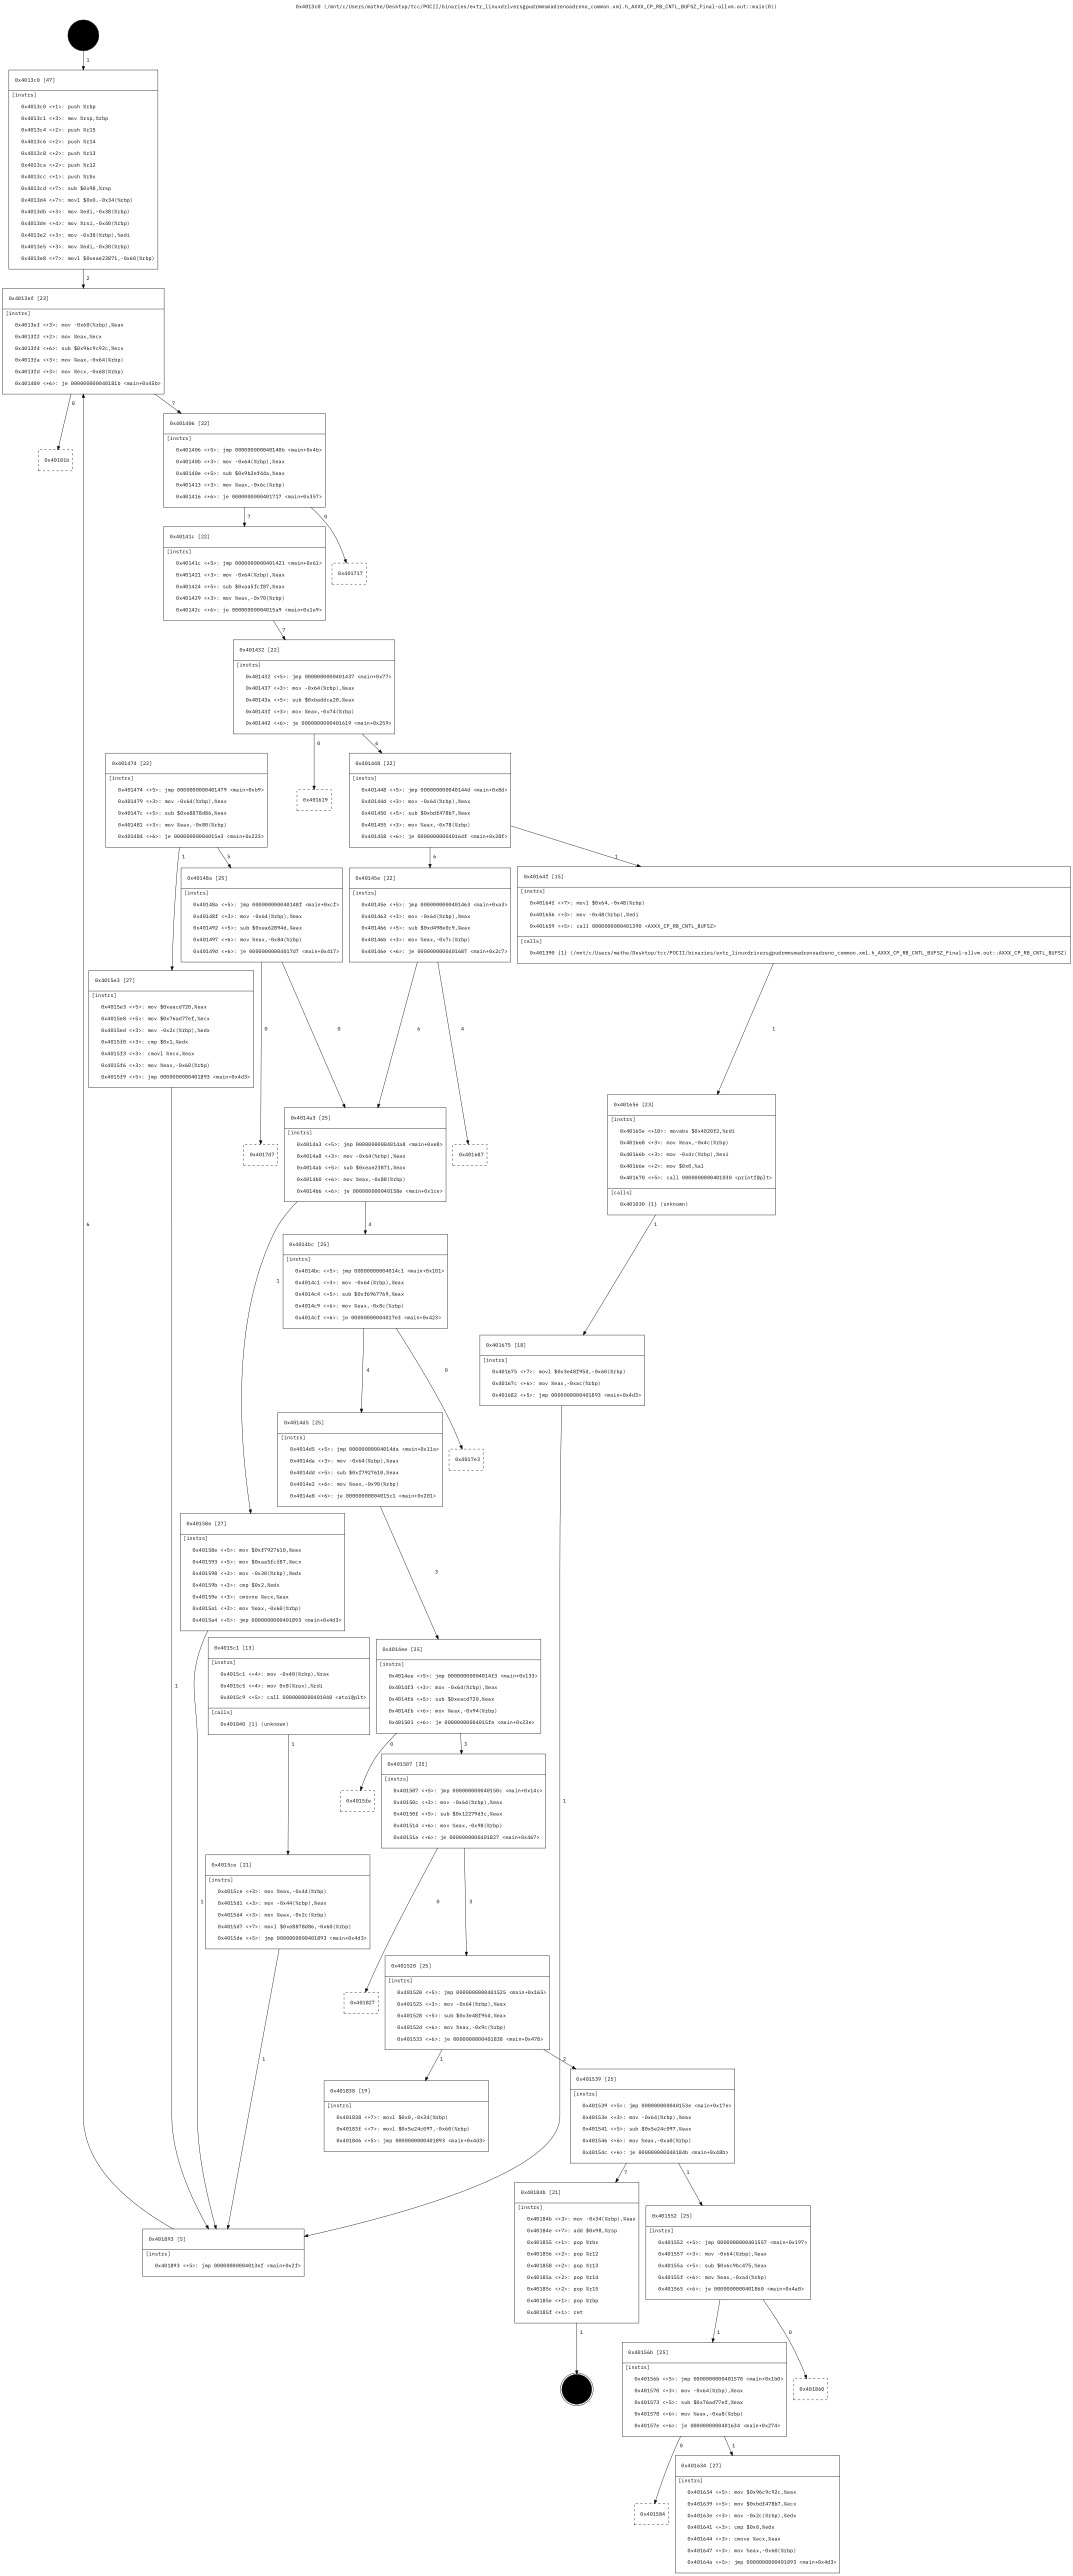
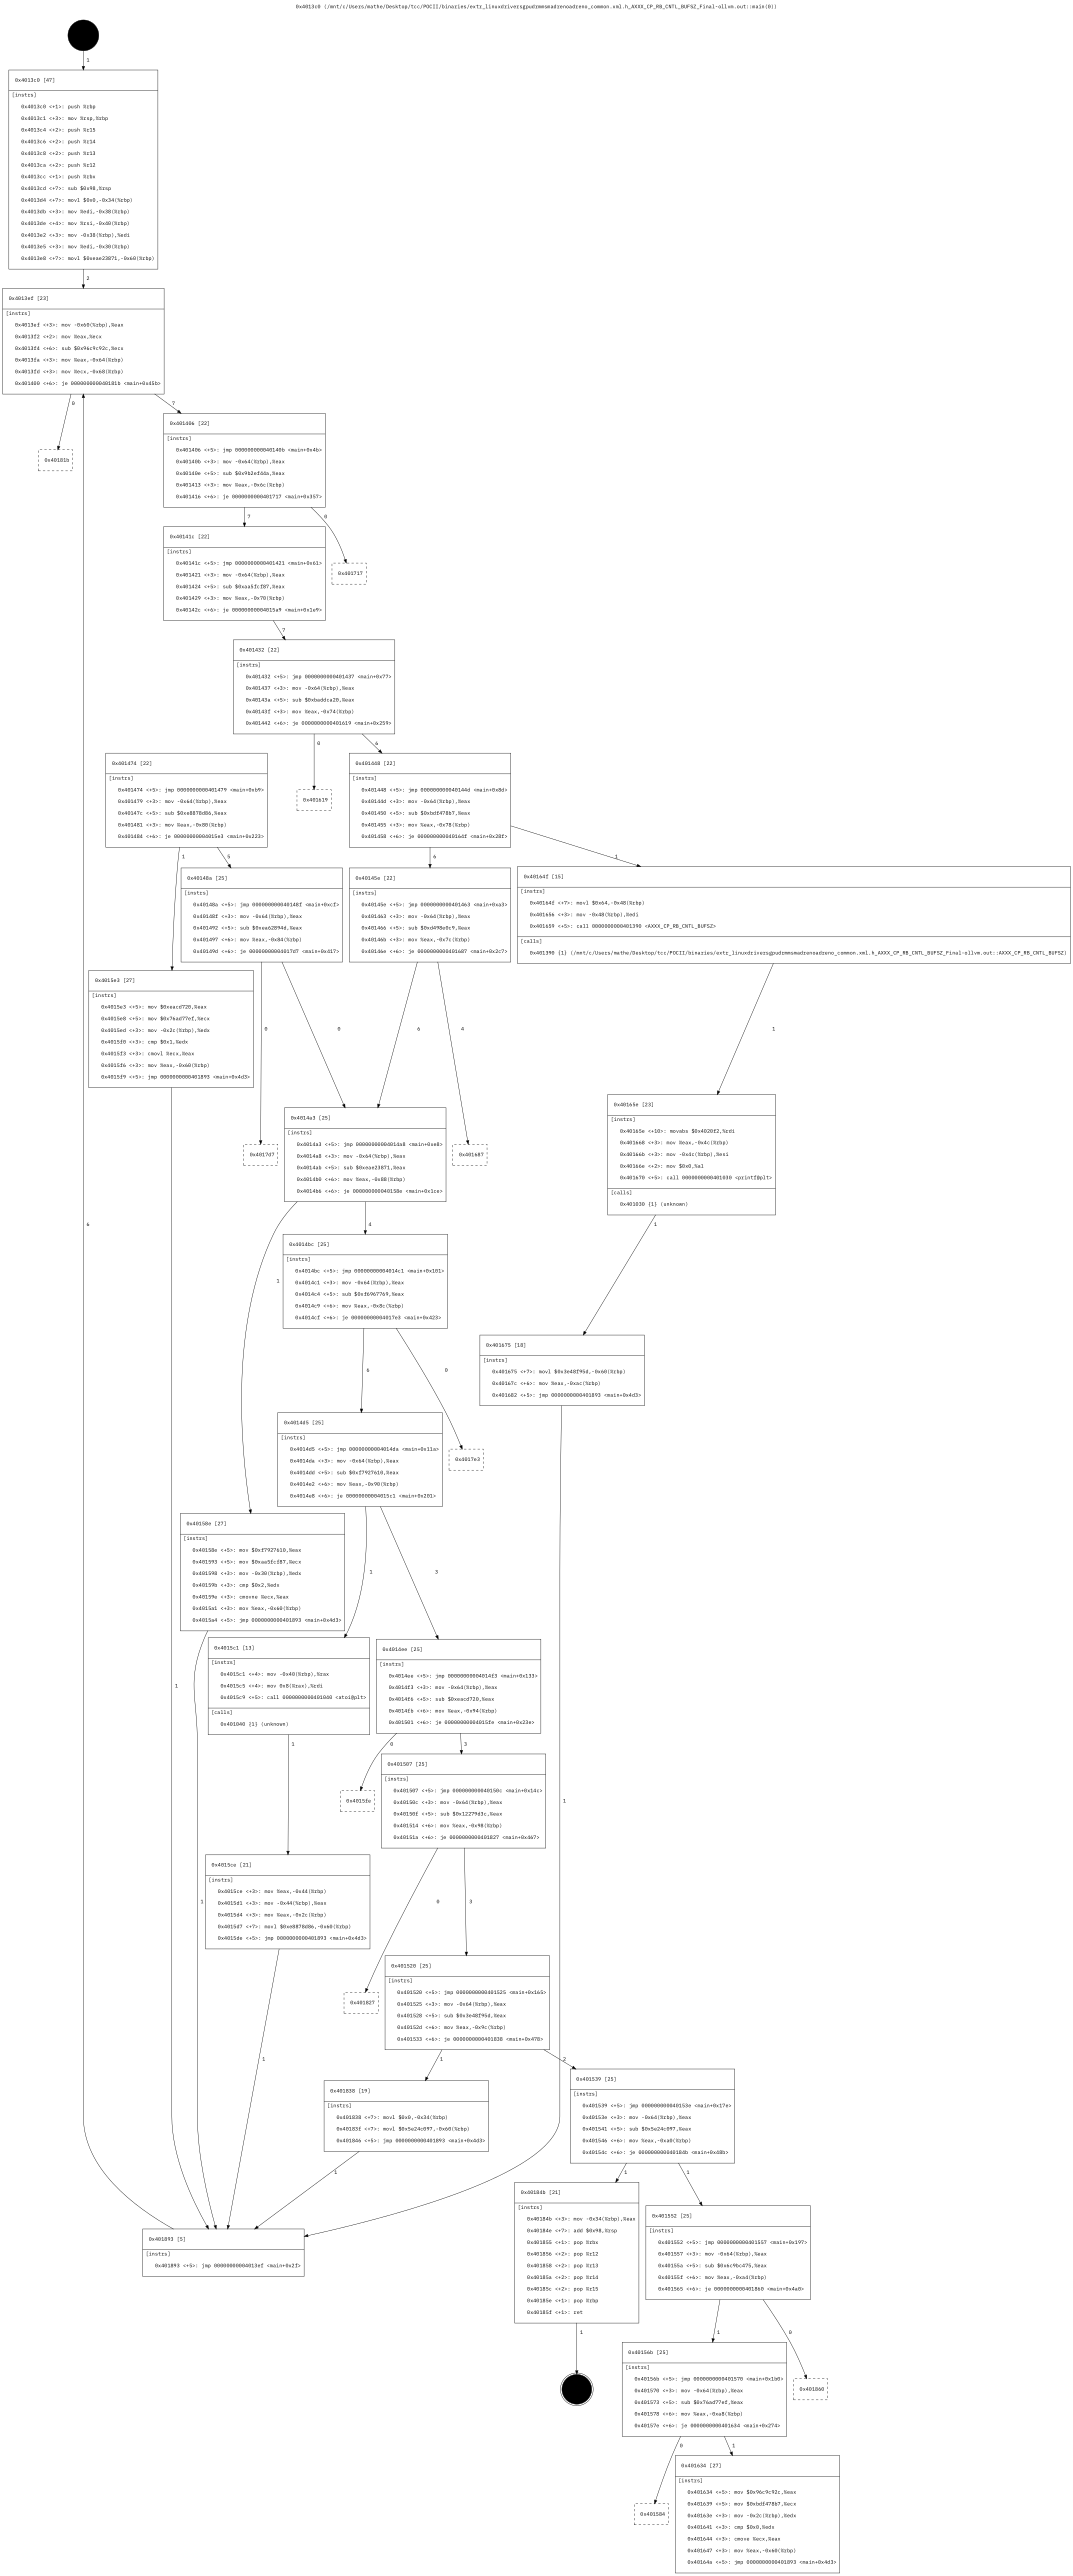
(367, 1370) -> (367, 1370)
none -> (364, 1572)
(624, 2173) -> (624, 2173)
none -> (308, 2189)
